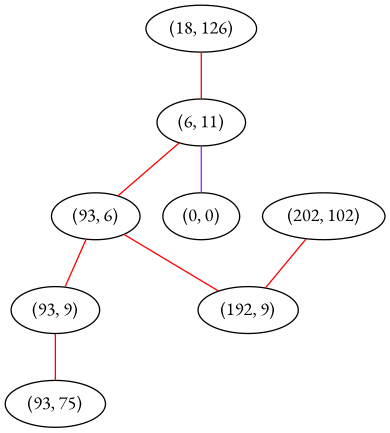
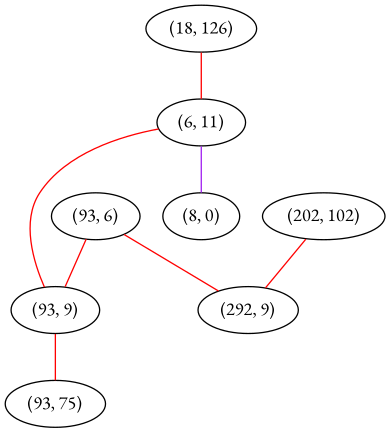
(148, 169) -> (53, 177)
(201, 216) -> (201, 216)
(248, 310) -> (248, 310)
